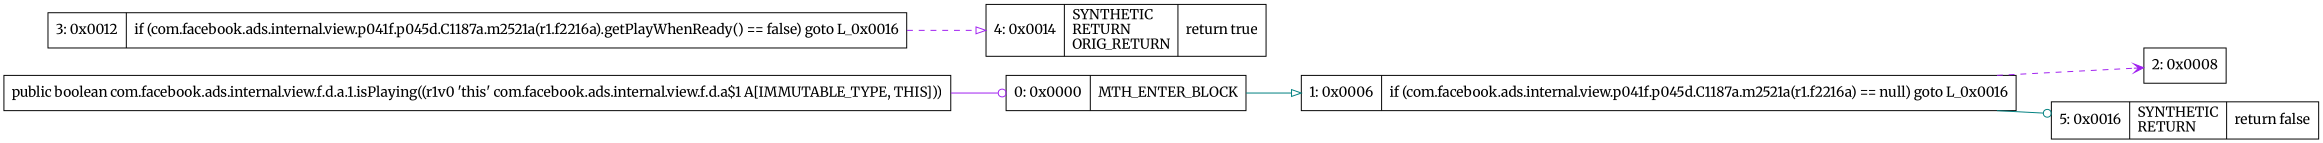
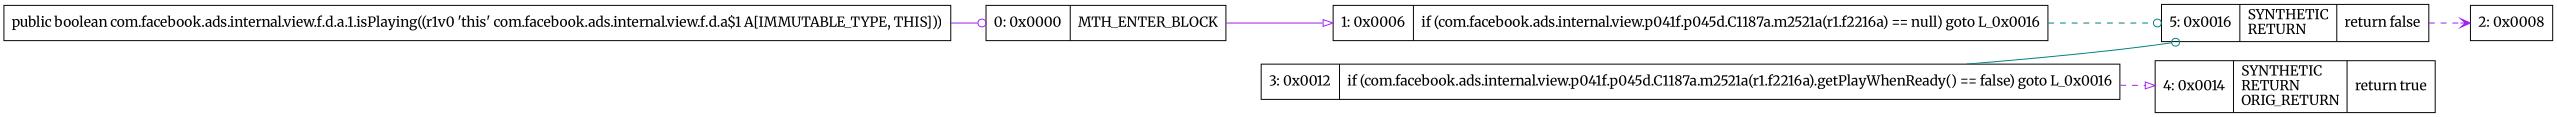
none -> (2069, 55)
(2065, 72) -> (2445, 23)
(1269, 93) -> (1274, 23)
(2020, 112) -> (2101, 23)
